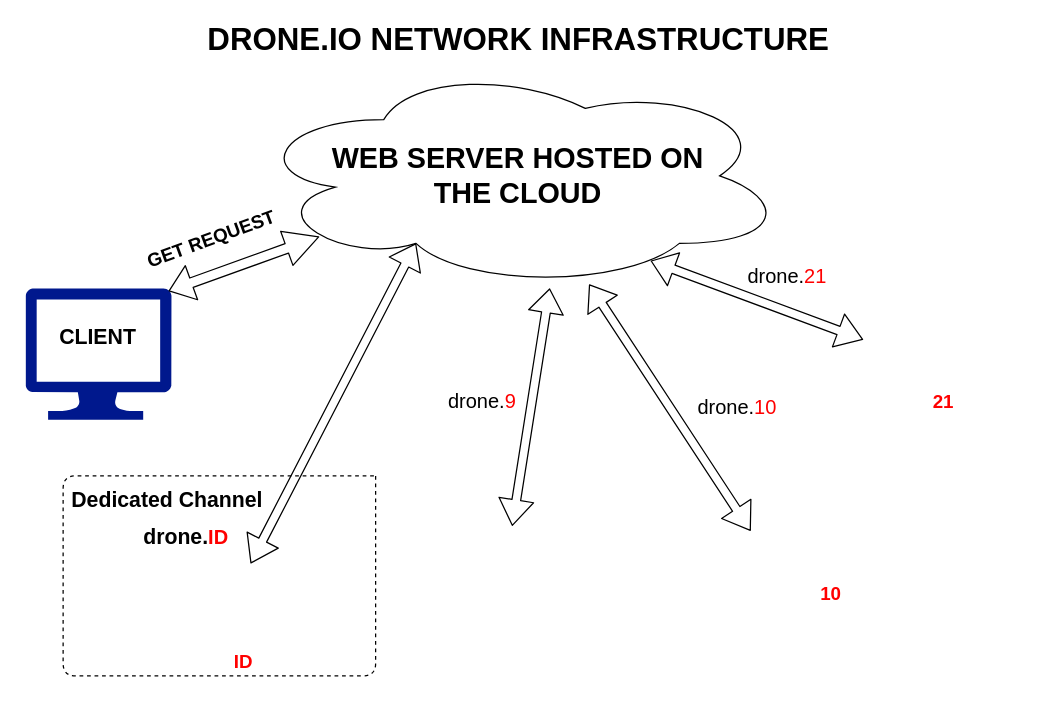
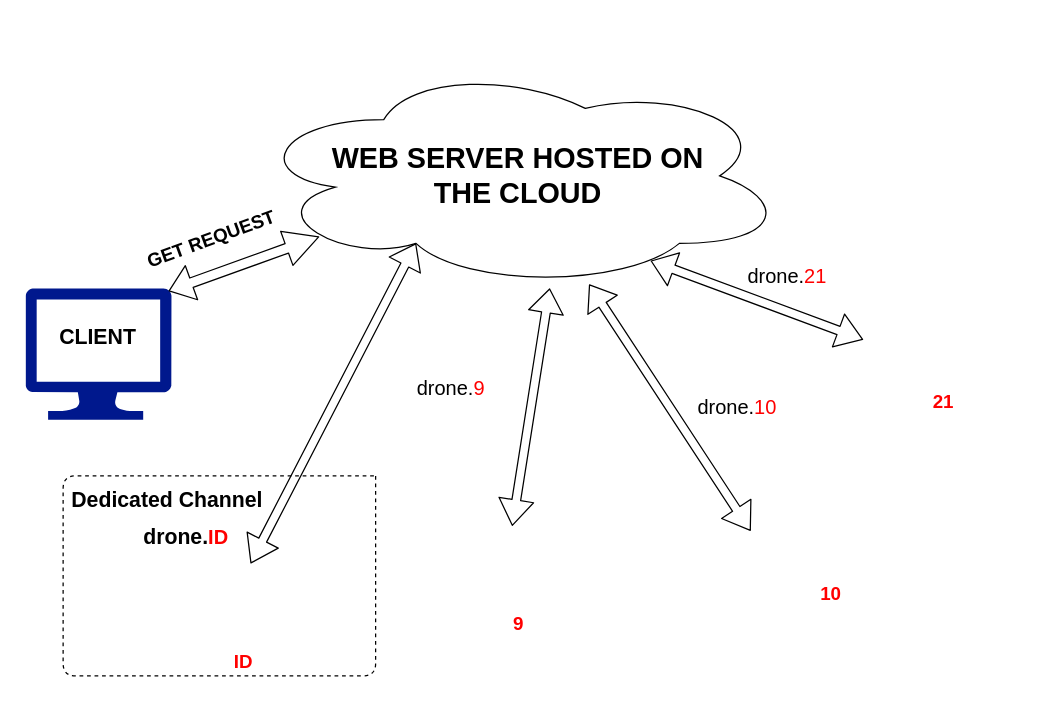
(518, 38) -> none
(482, 401) -> (451, 388)
none -> (518, 623)
